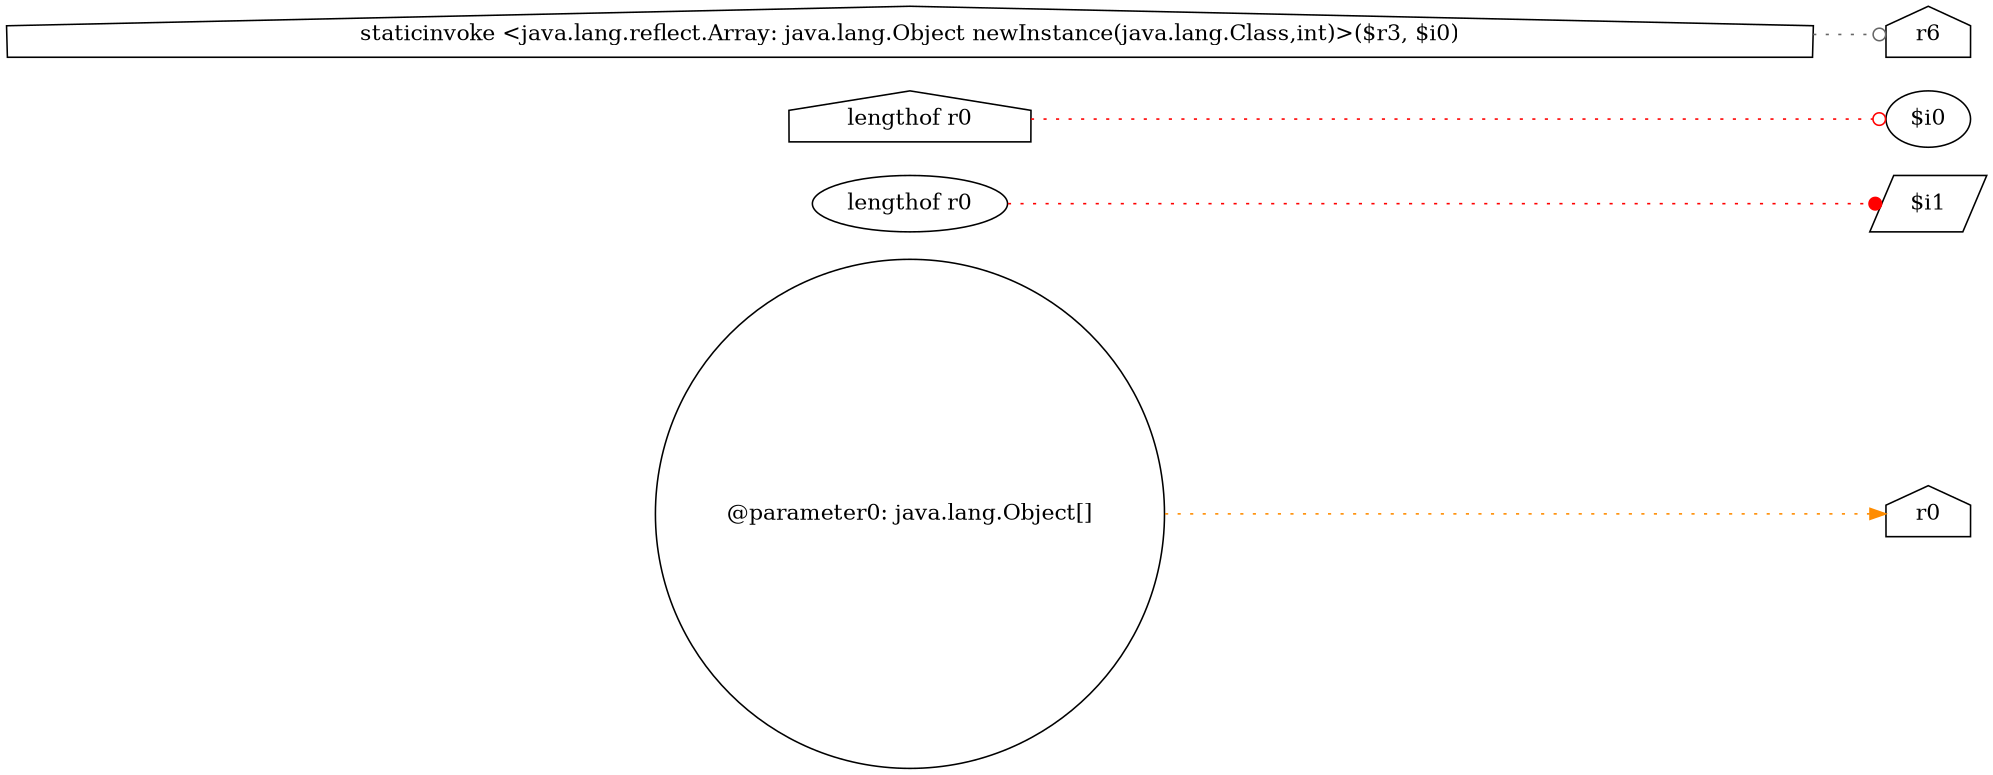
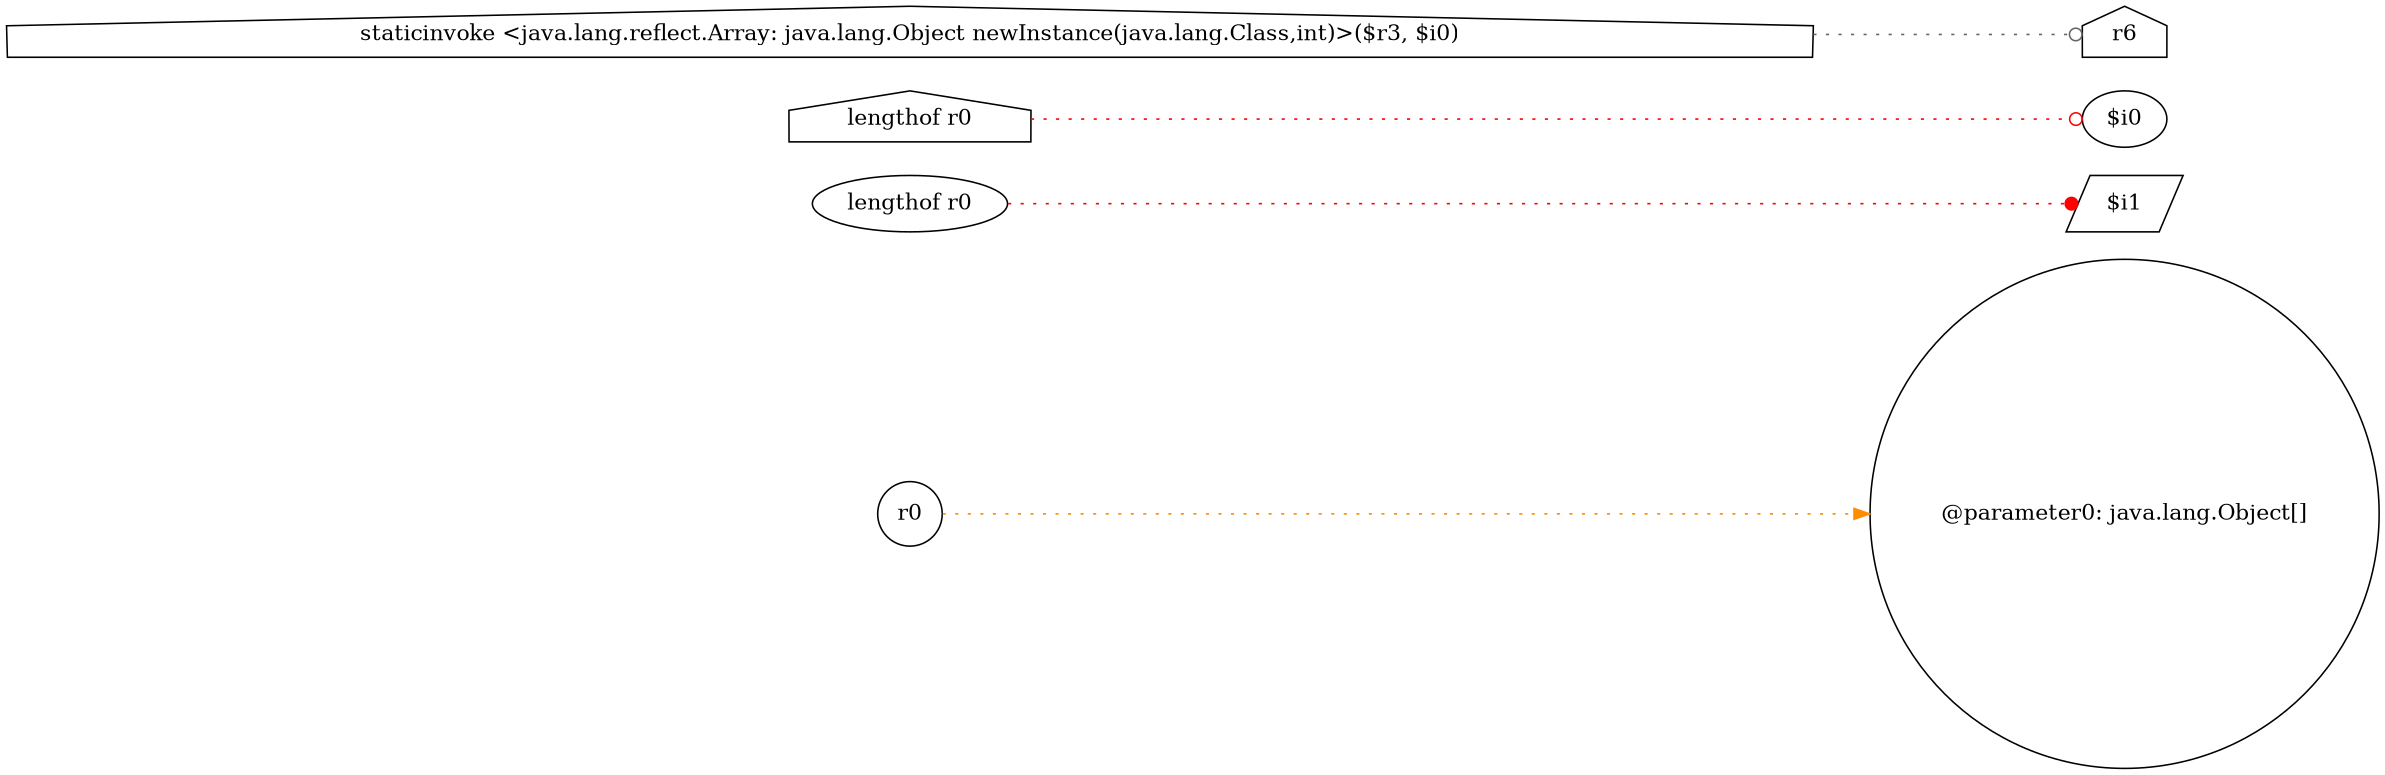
(1517, 514) -> (1398, 514)
(1928, 514) -> (910, 514)
